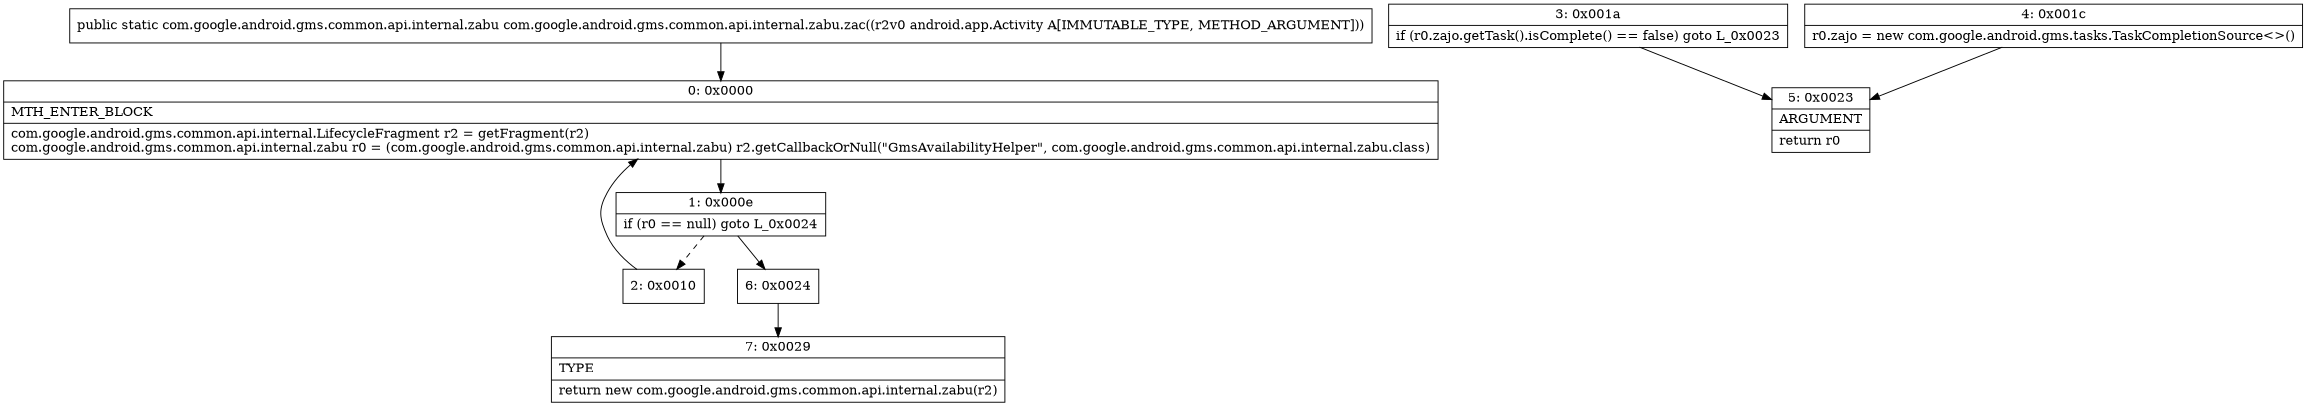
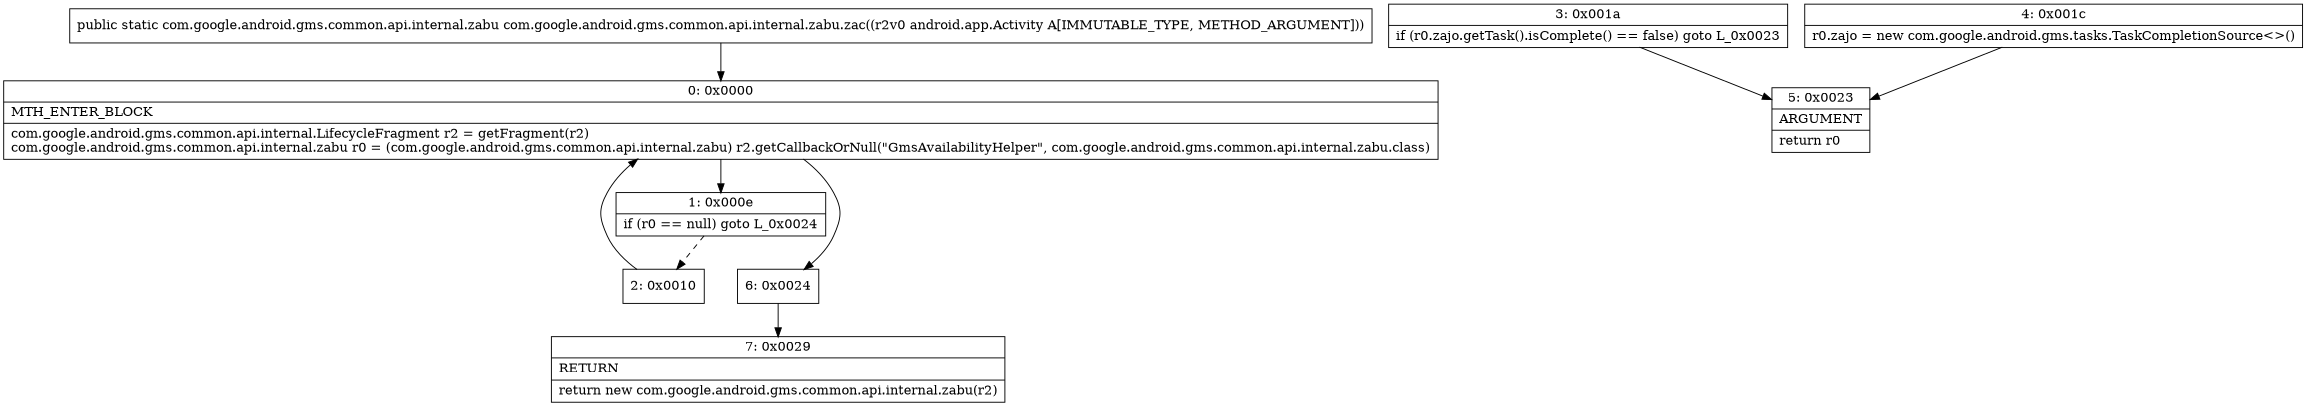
(748, 249) -> (840, 209)
(577, 369) -> (589, 369)
